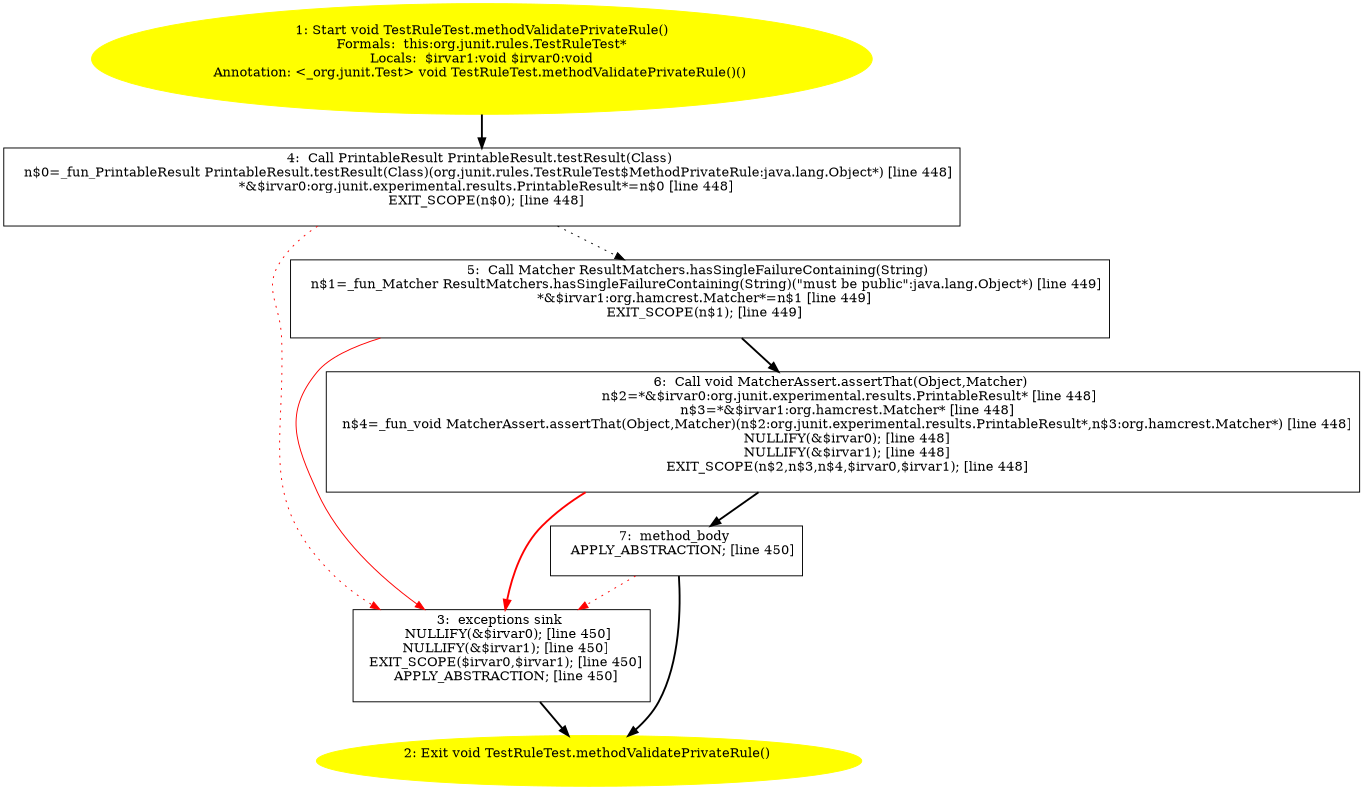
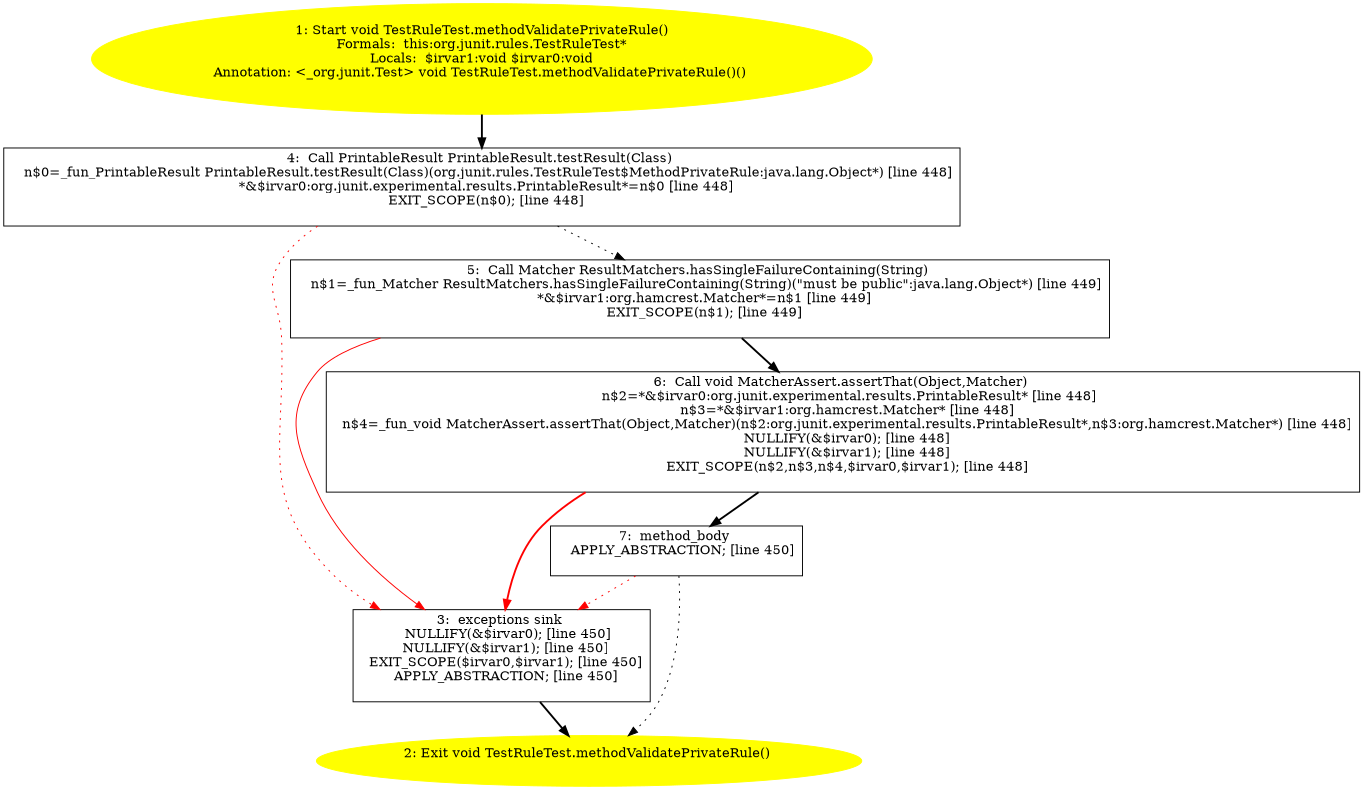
(674, 658) -> (674, 658)
